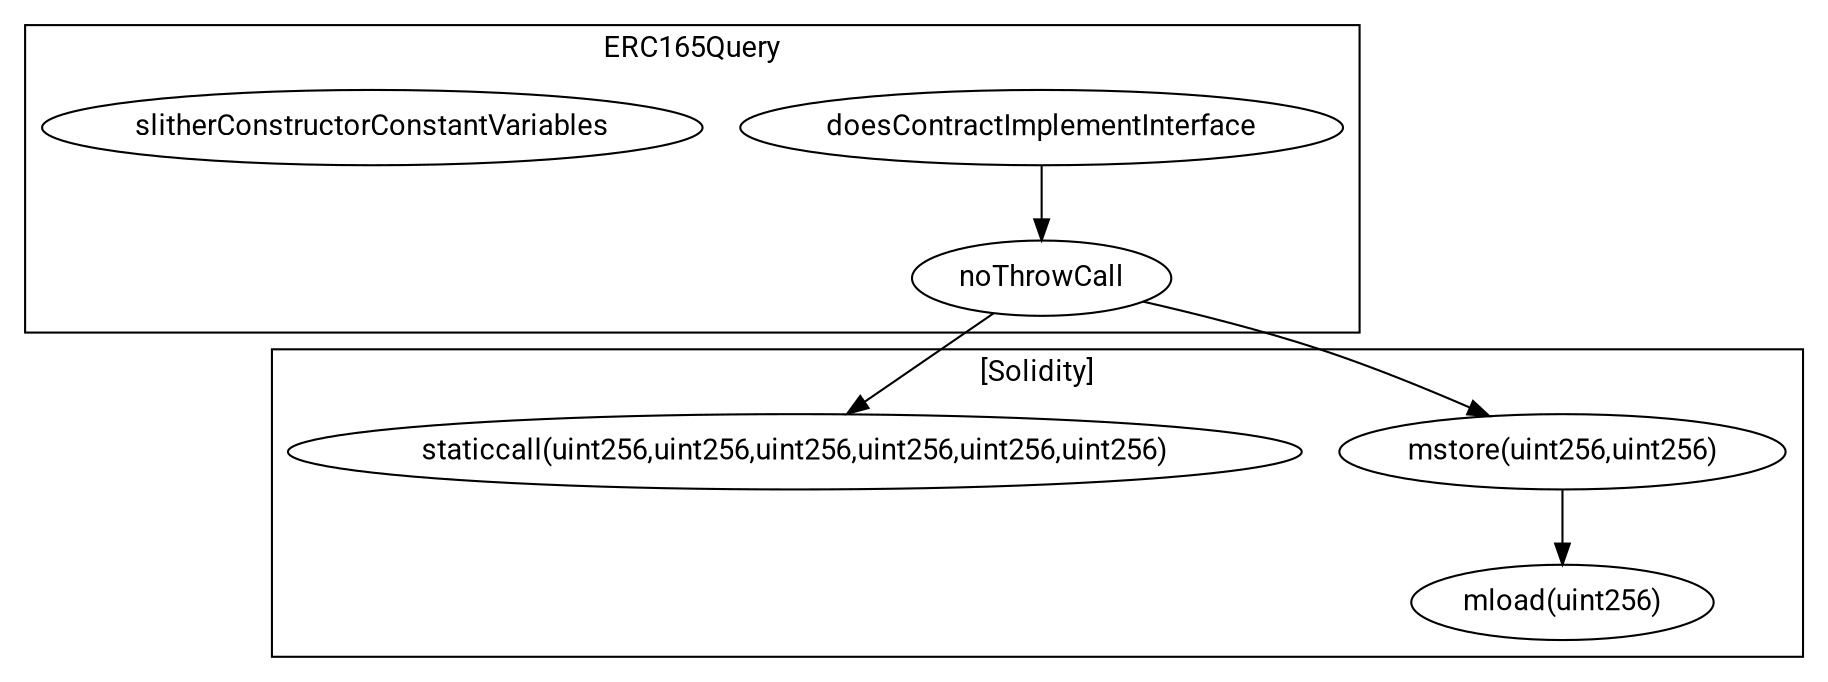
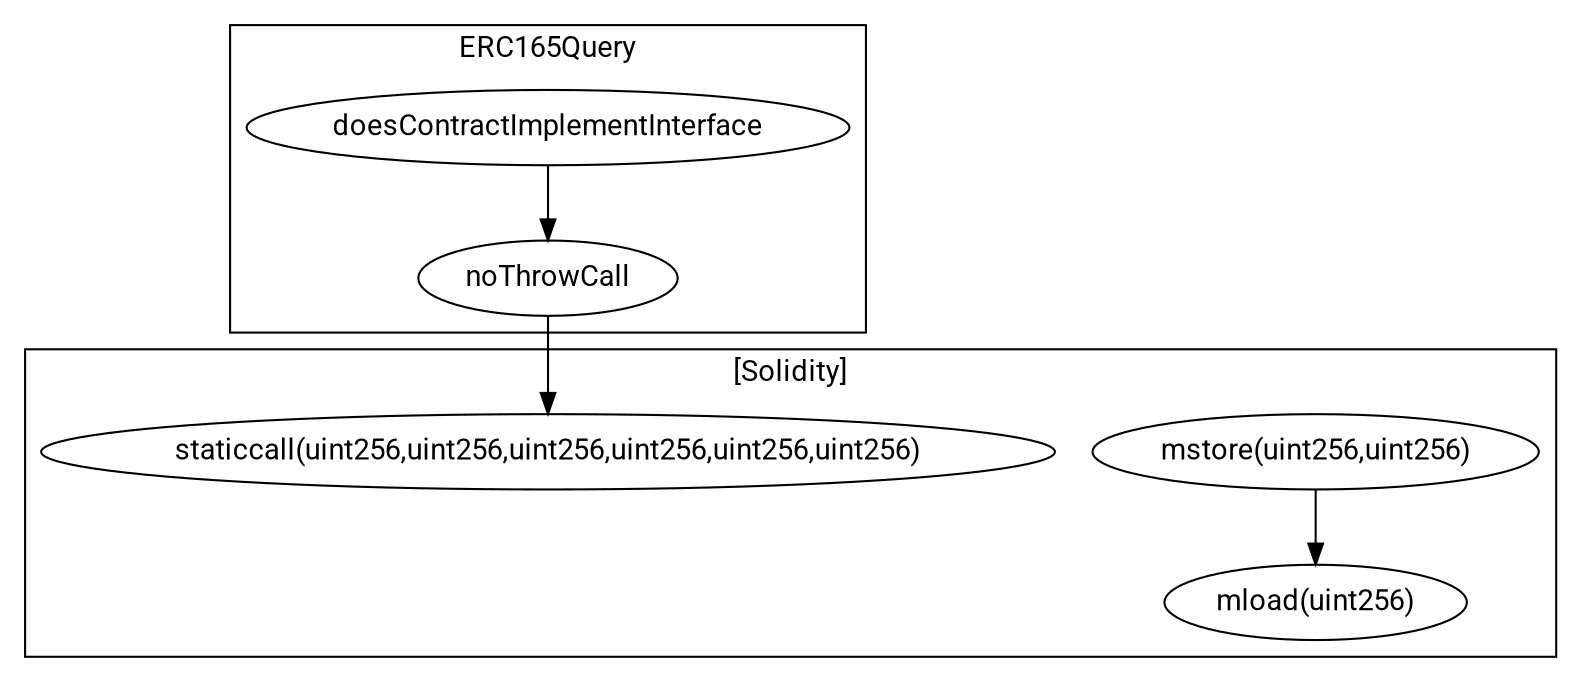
(372, 128) -> none
(1358, 363) -> none
